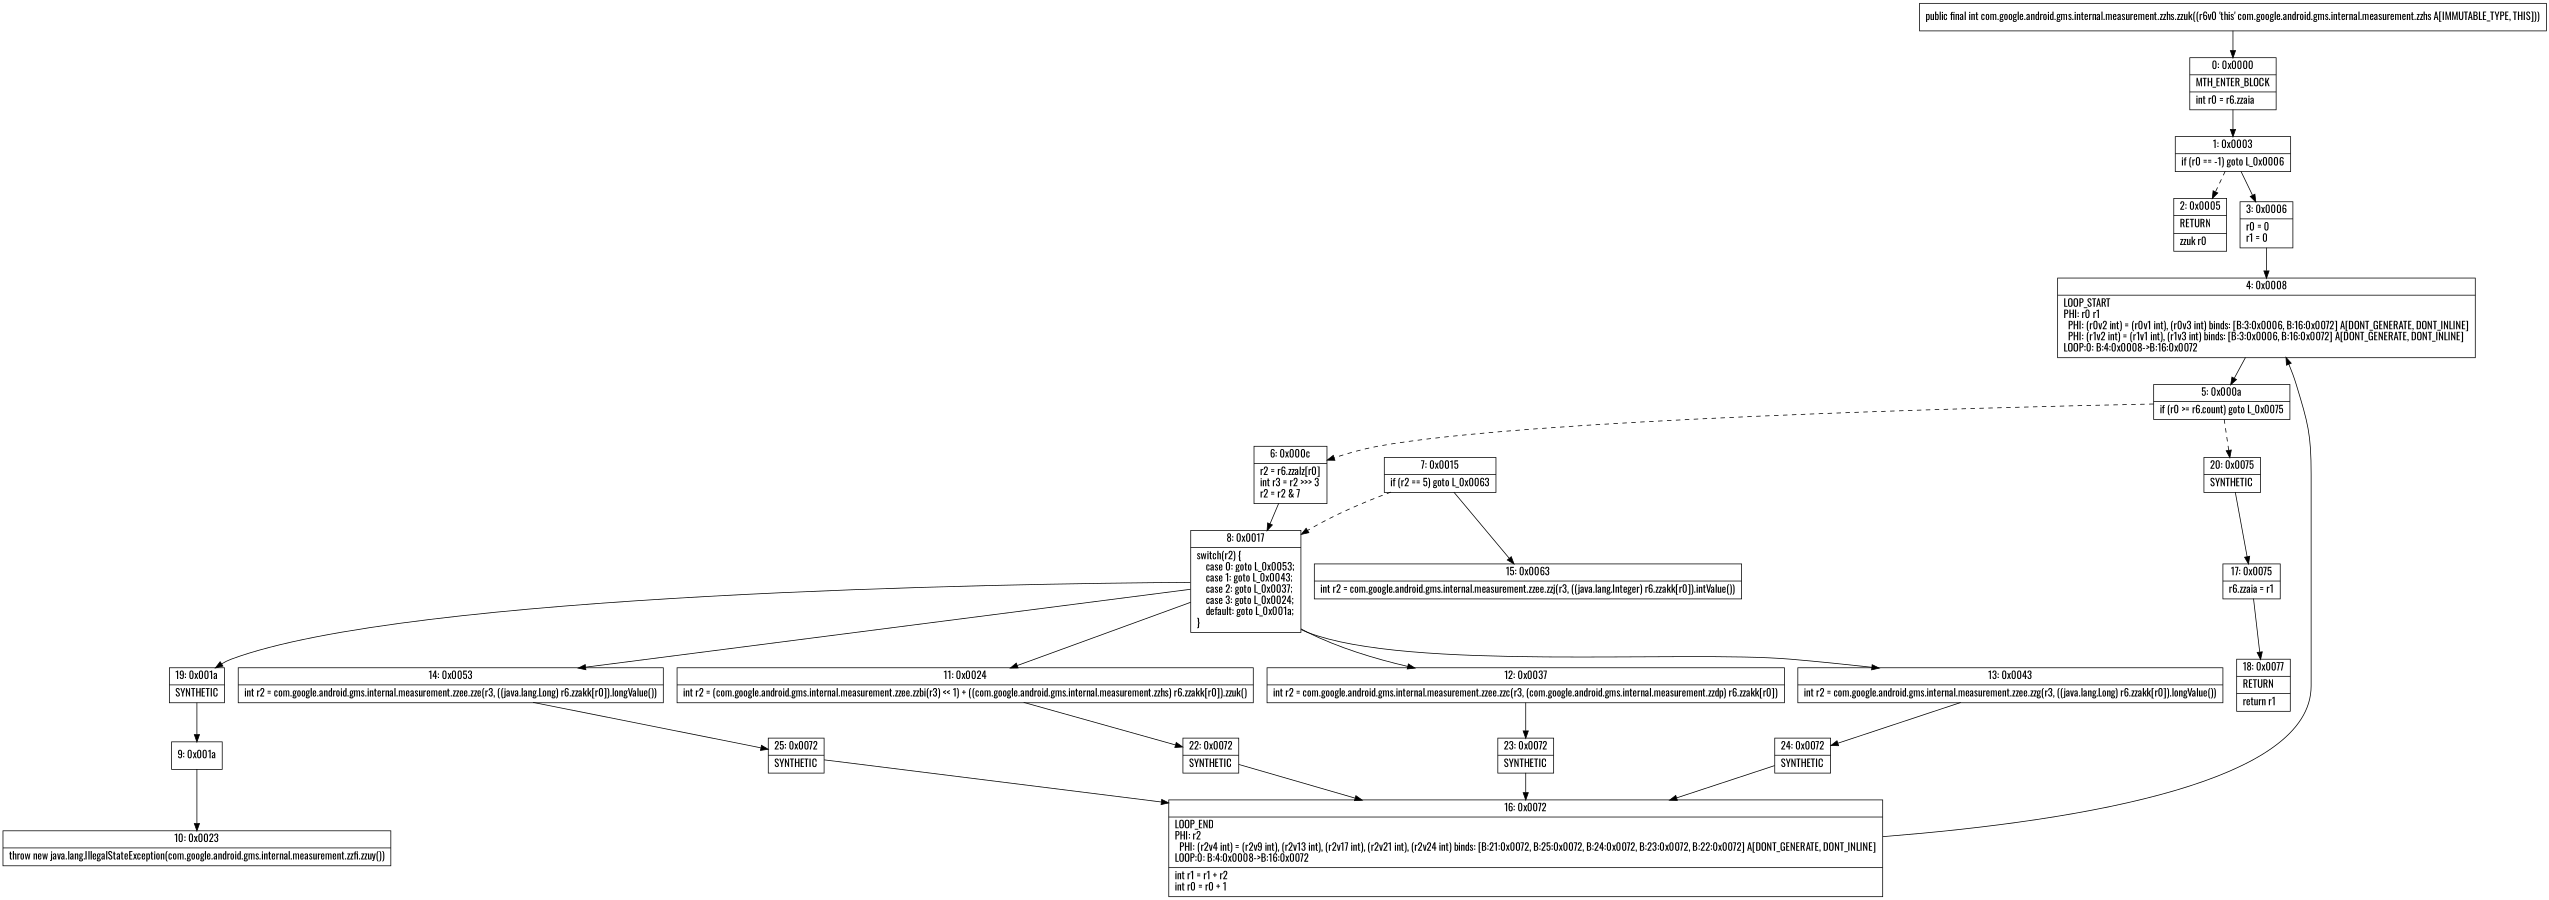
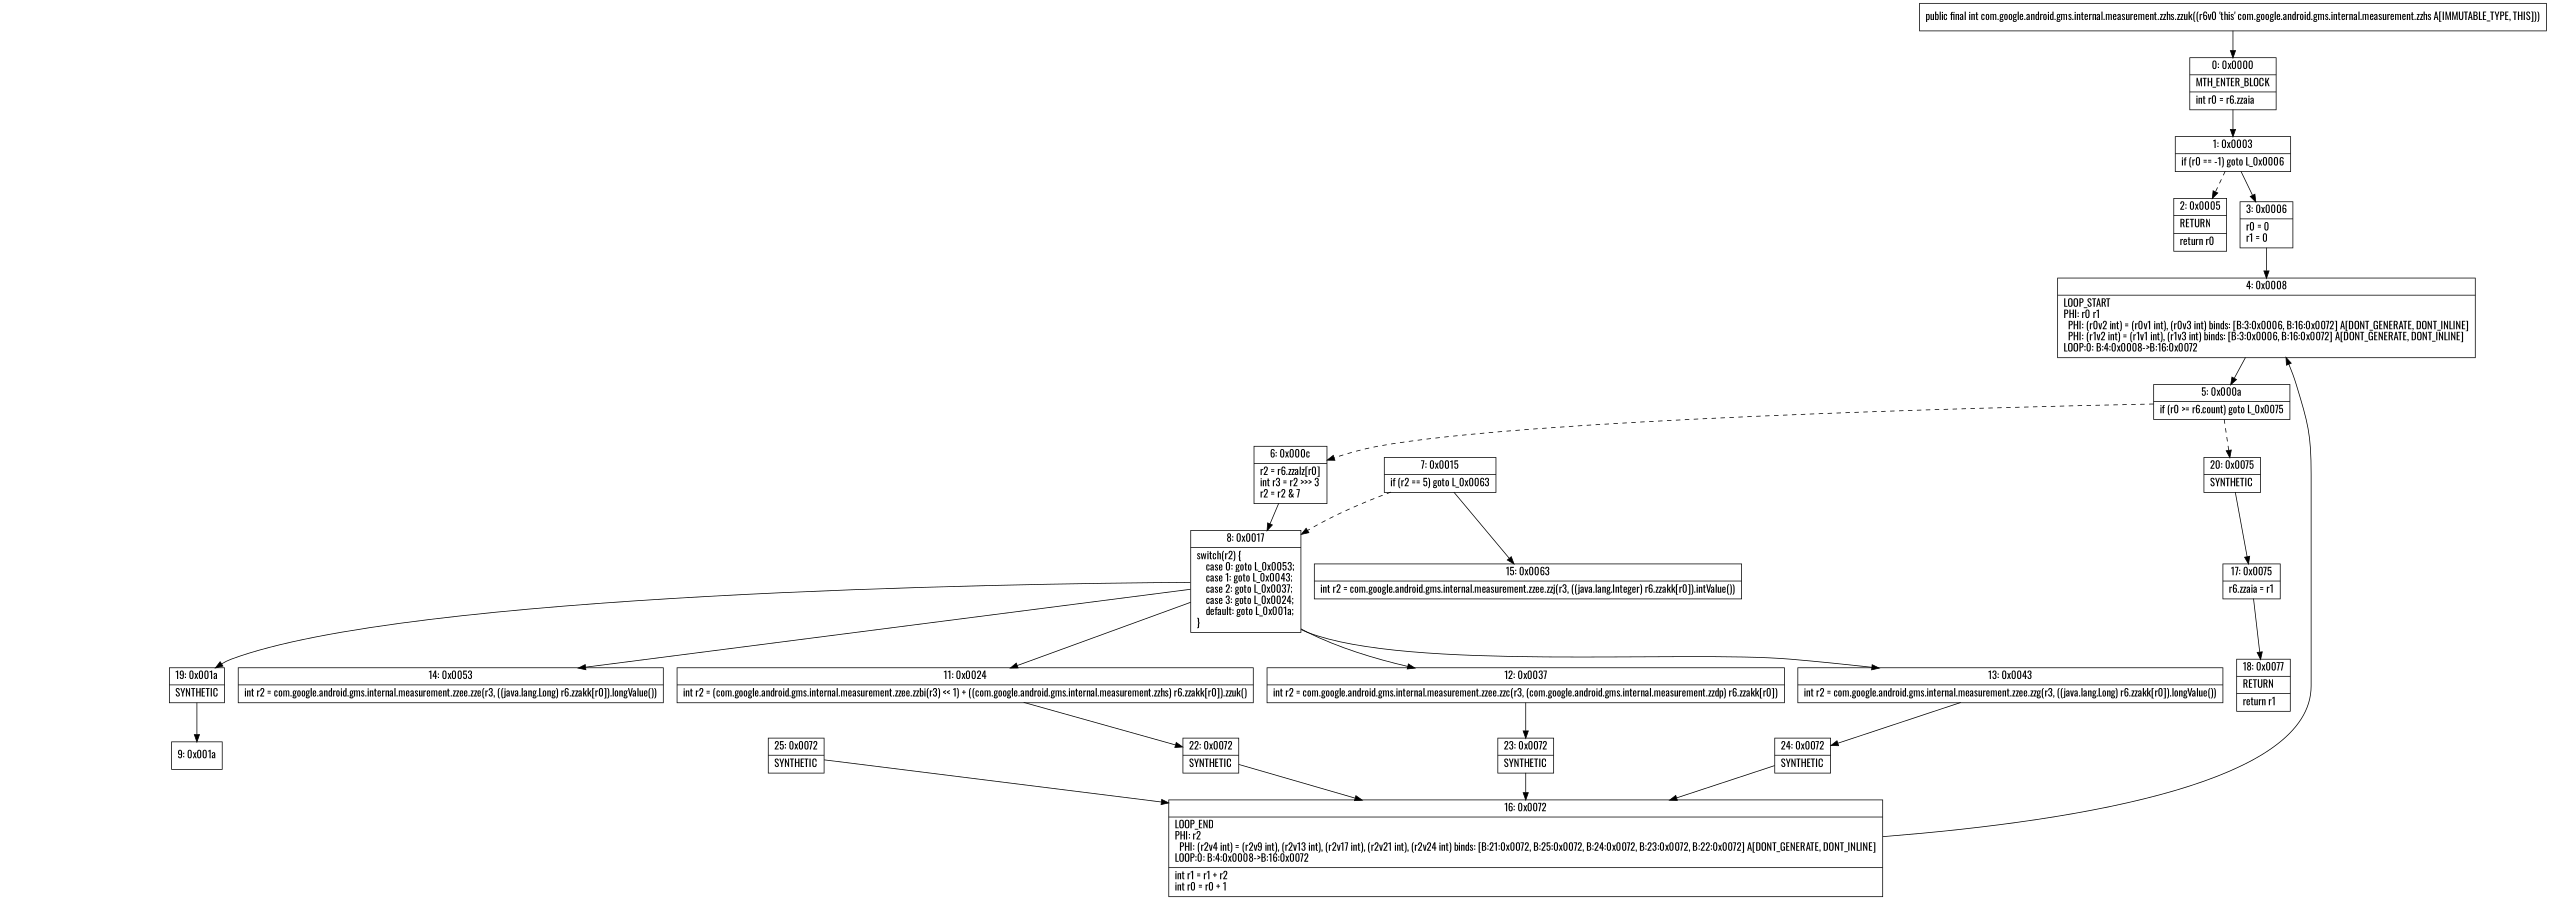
(2194, 242) -> (2197, 242)
(647, 725) -> none
(197, 848) -> none
